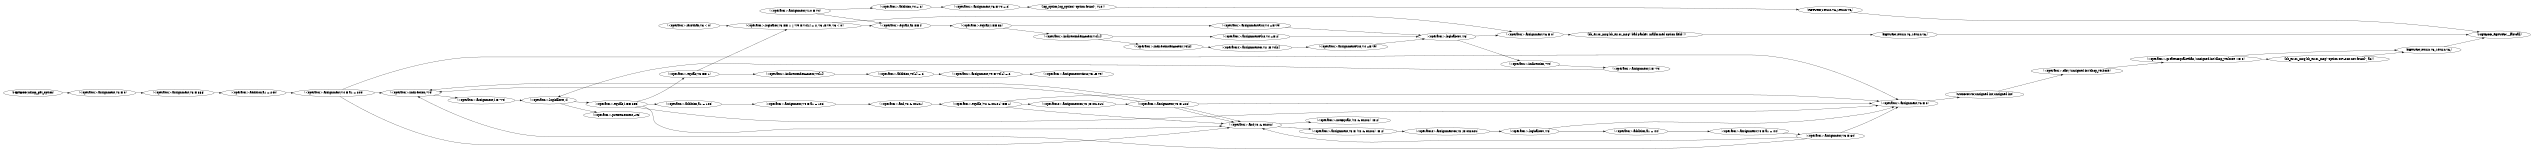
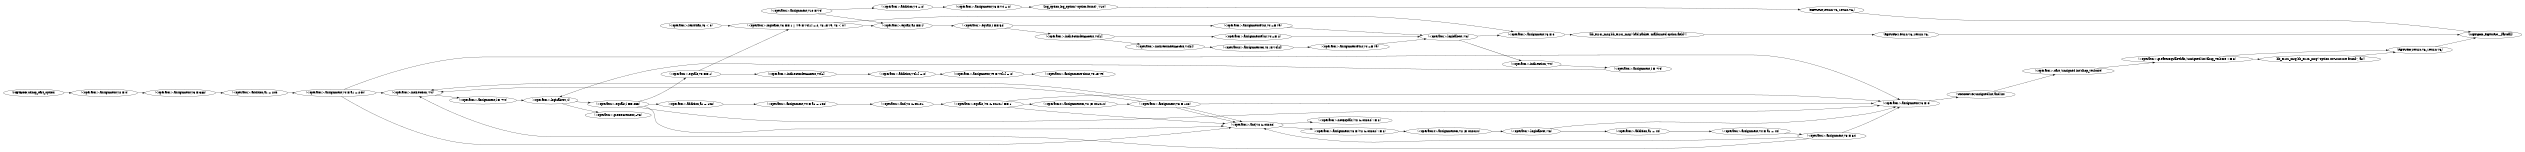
(33, 93) -> (34, 93)
(1985, 94) -> (1981, 94)
